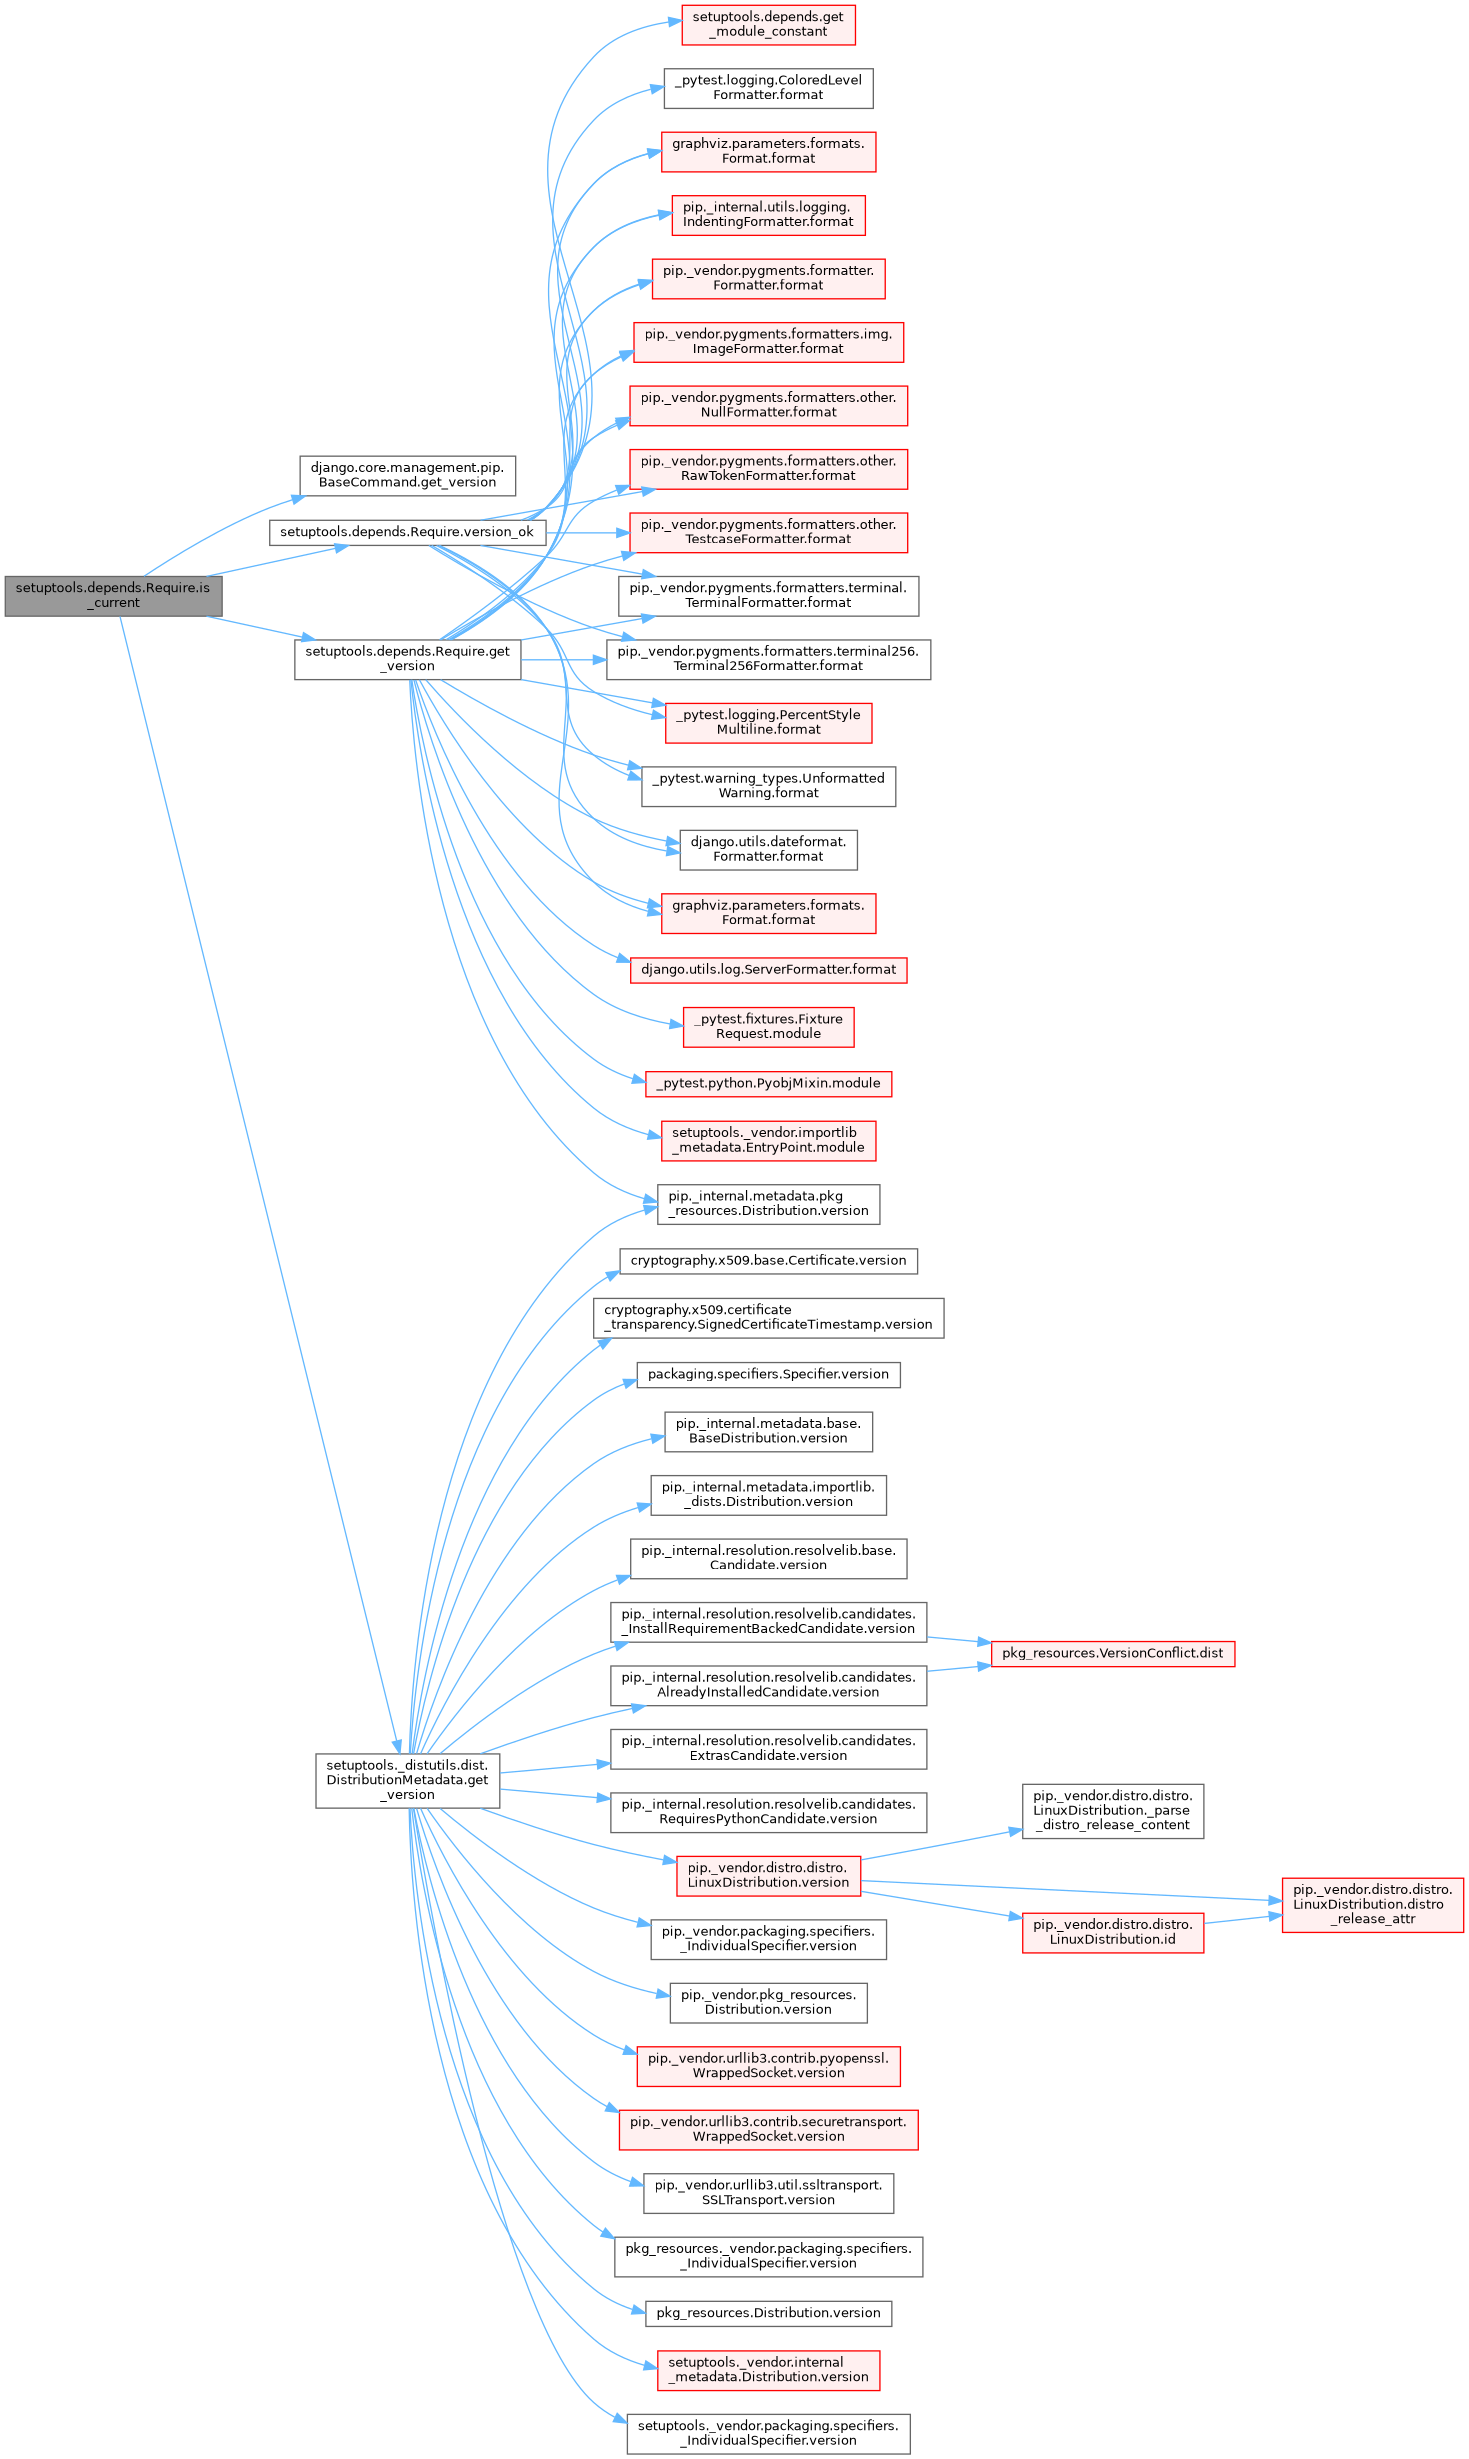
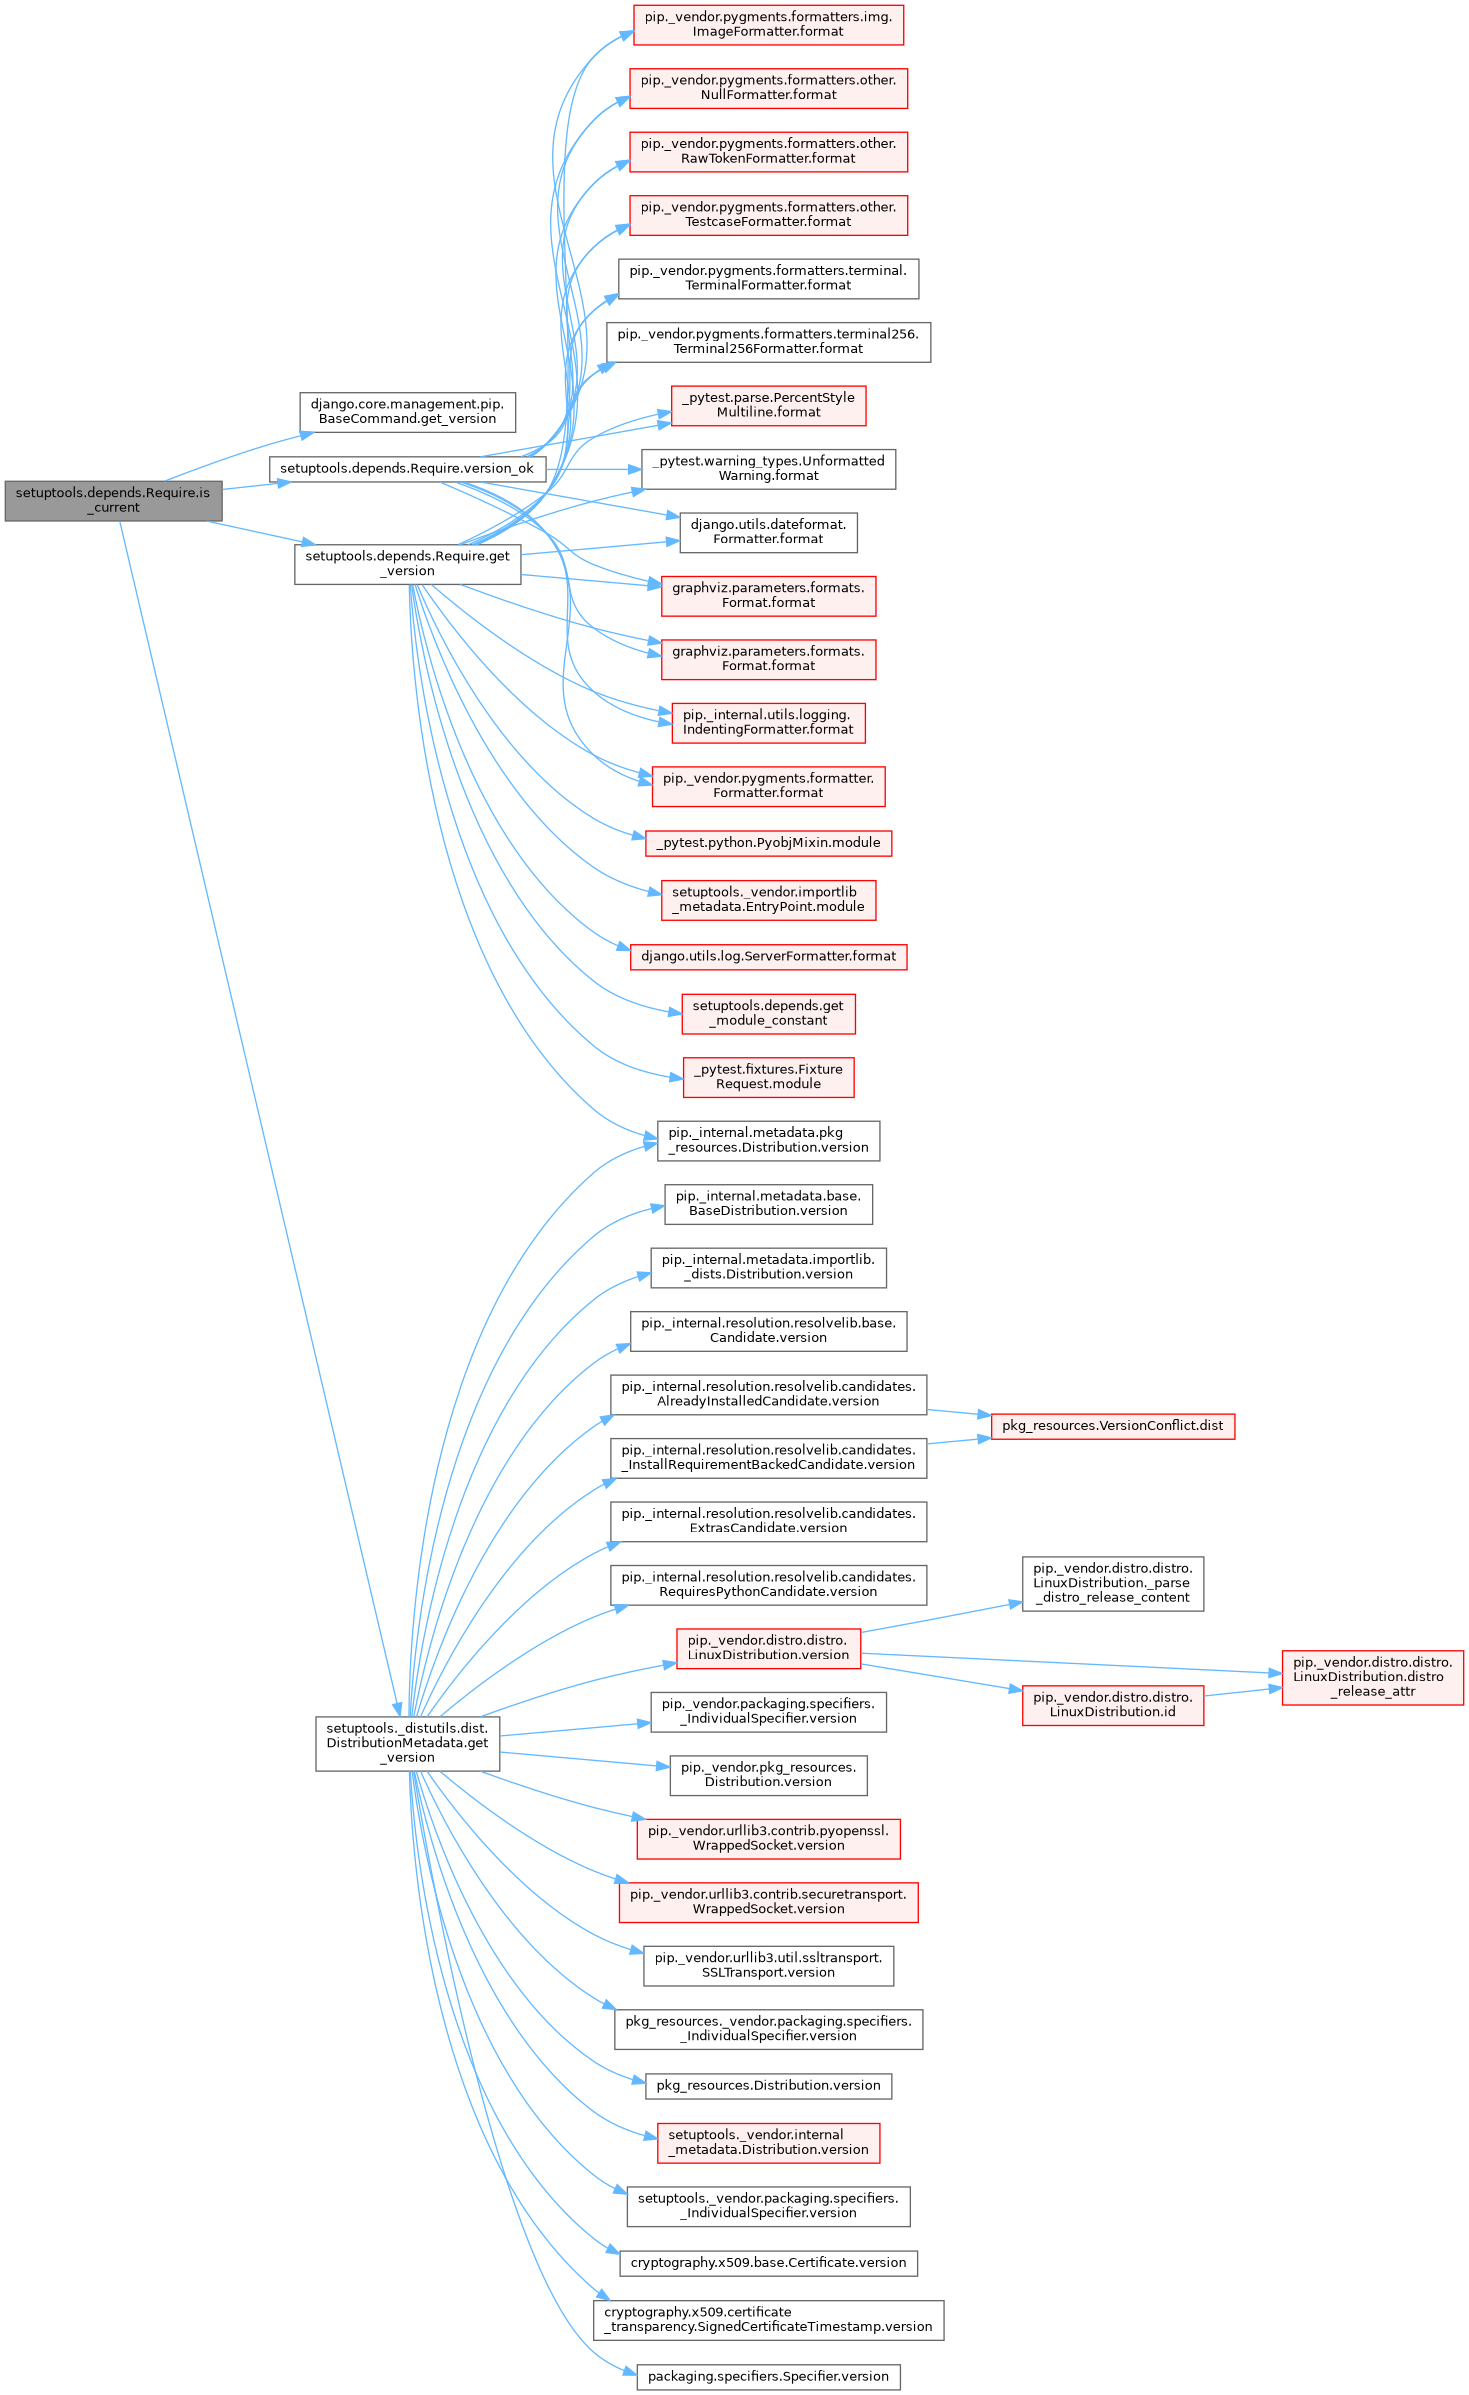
(769, 89) -> none
(577, 307) -> (485, 837)
(769, 723) -> (769, 406)
